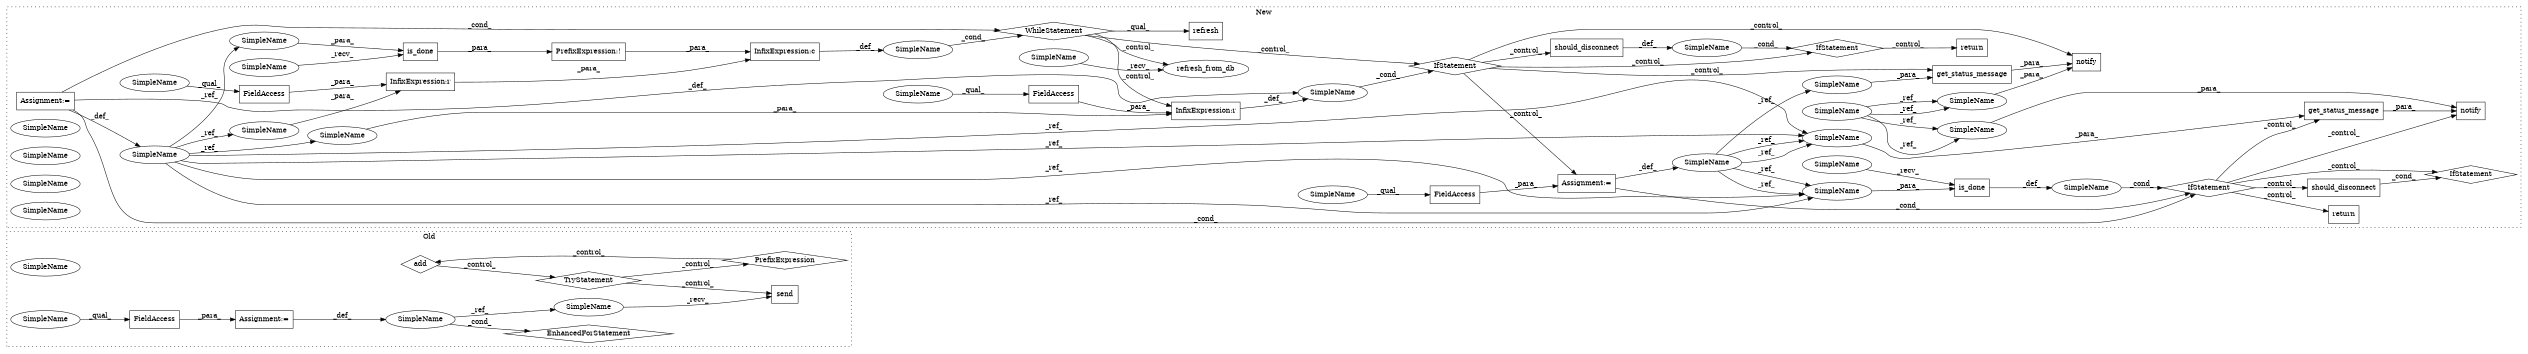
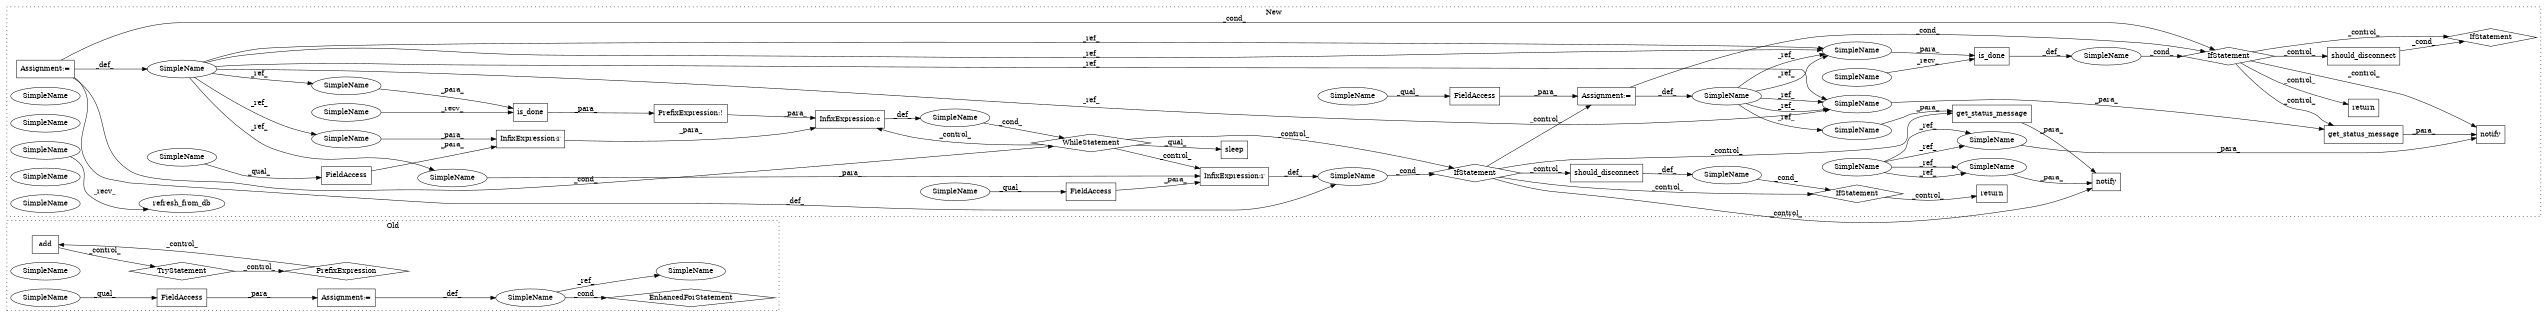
(1206, 31) -> (1234, 150)
(1123, 52) -> (962, 143)
(420, 264) -> (45, 245)
(785, 294) -> none
